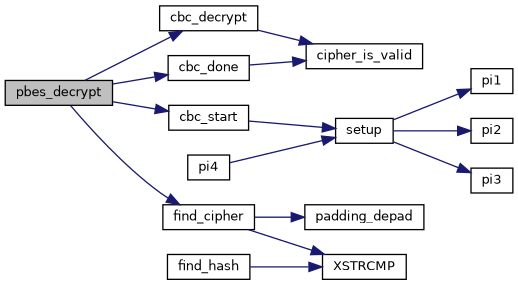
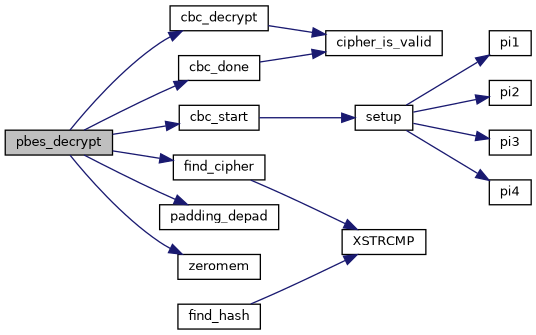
(276, 152) -> (442, 152)
(273, 217) -> (129, 178)
none -> (219, 267)
